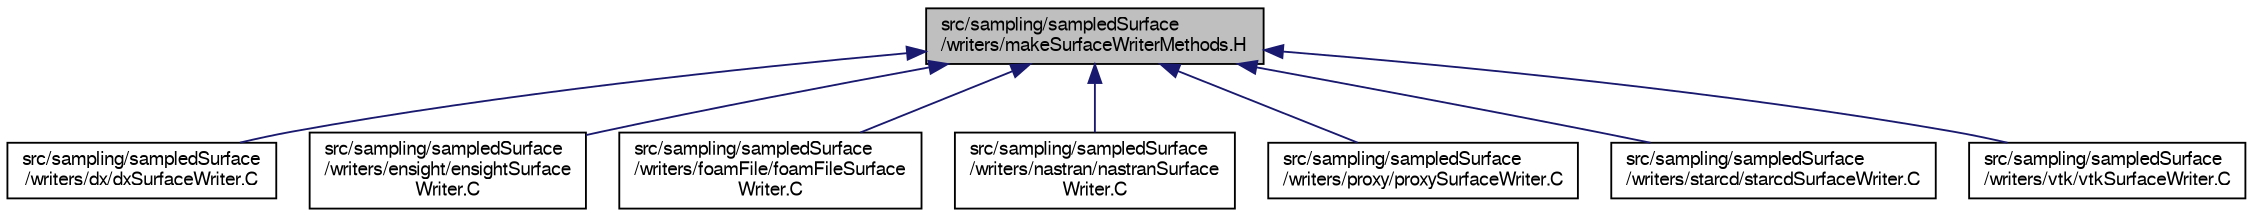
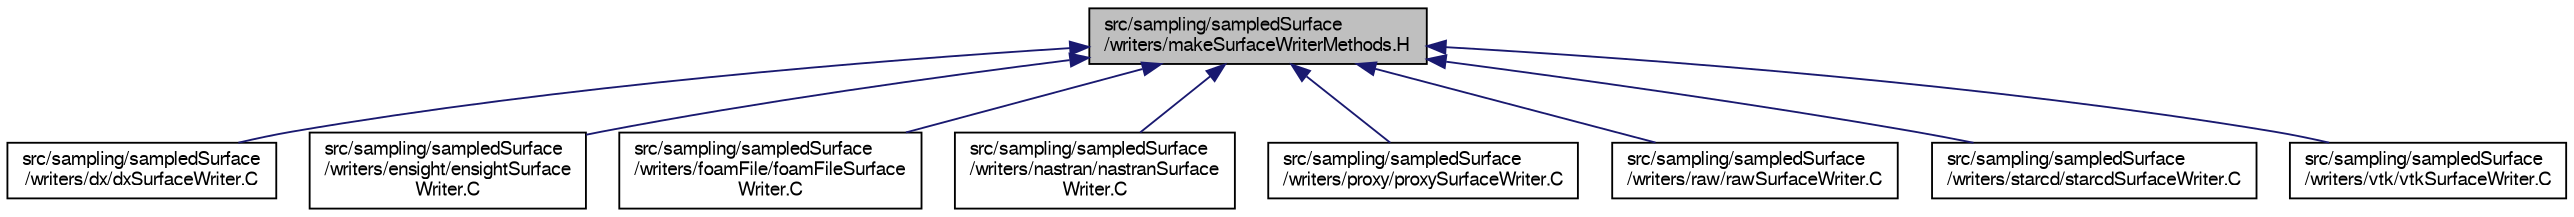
none -> (1755, 171)
